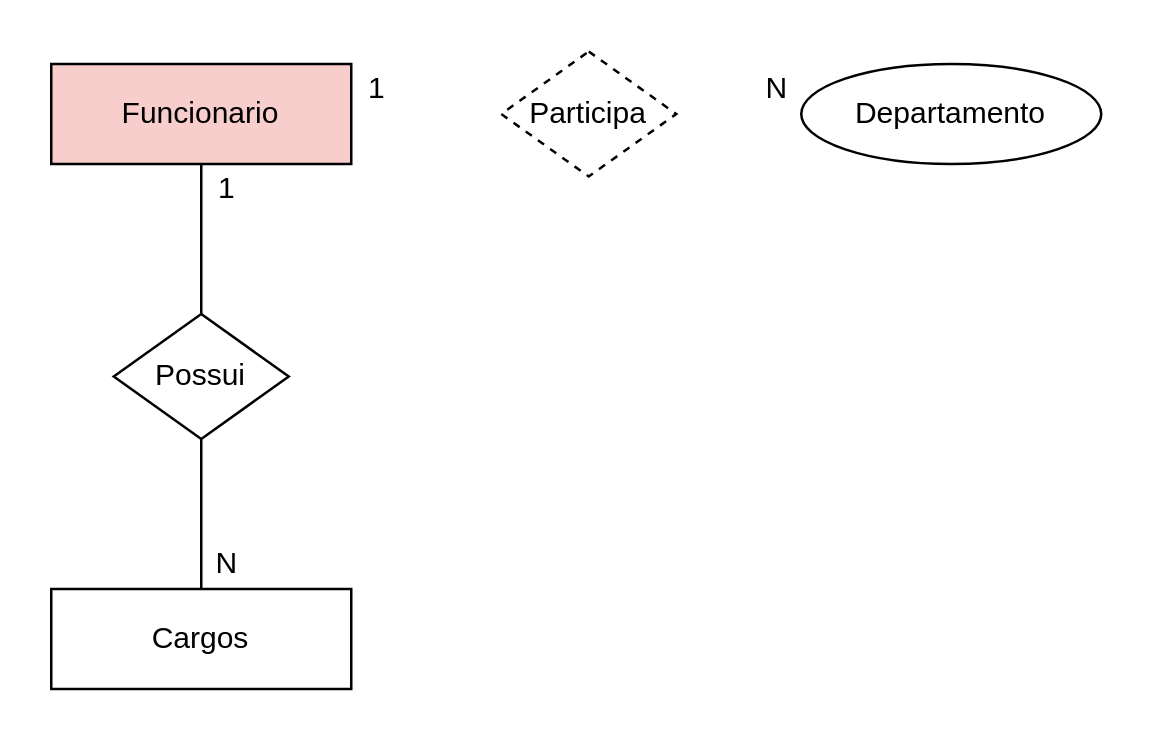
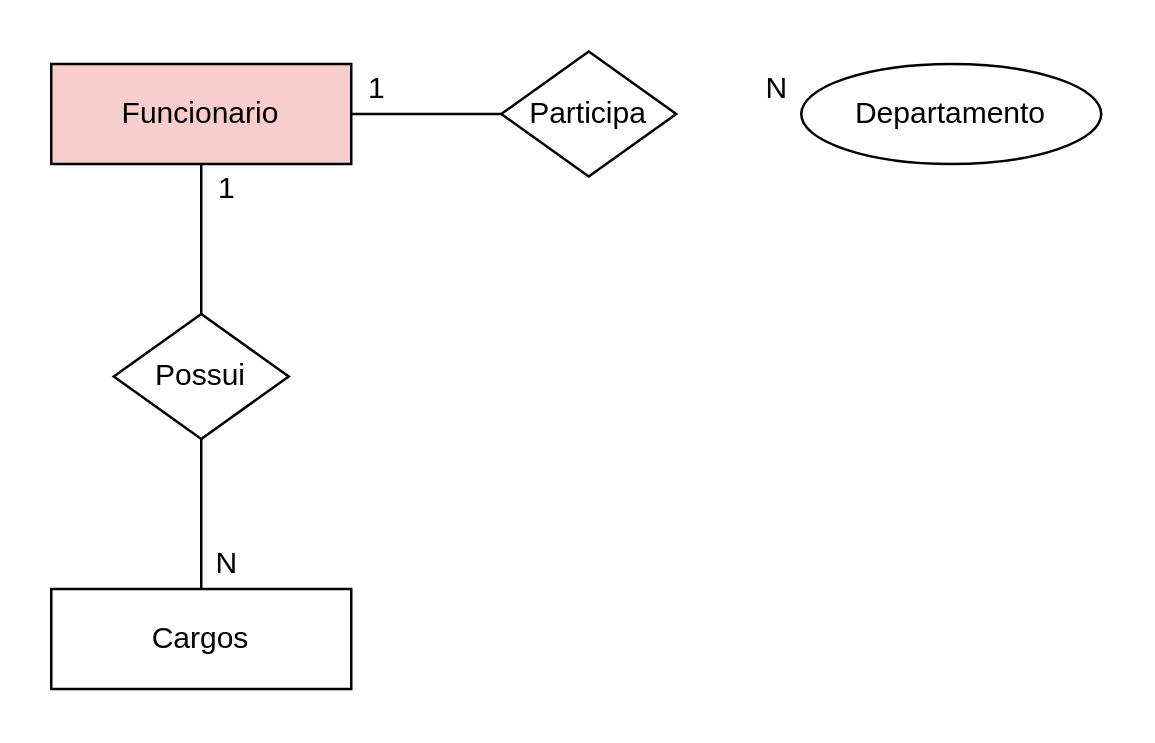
none -> (426, 114)
(589, 114) -> (589, 114)
